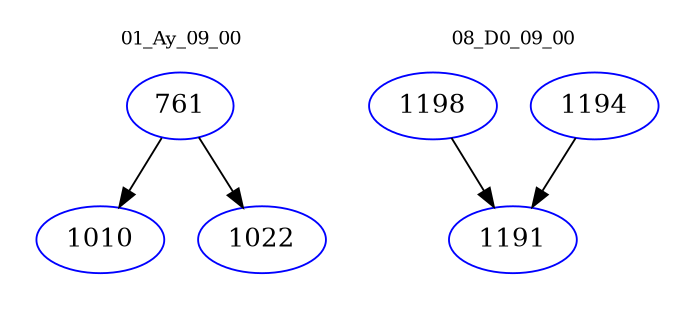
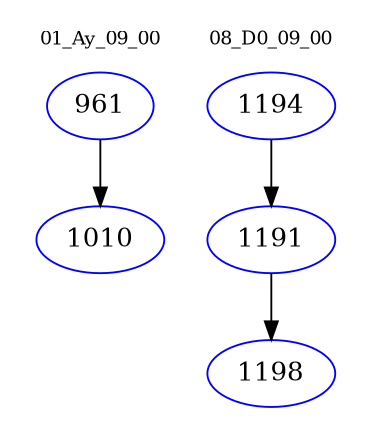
(180, 106) -> (100, 106)
(468, 164) -> (271, 298)
(262, 240) -> none
